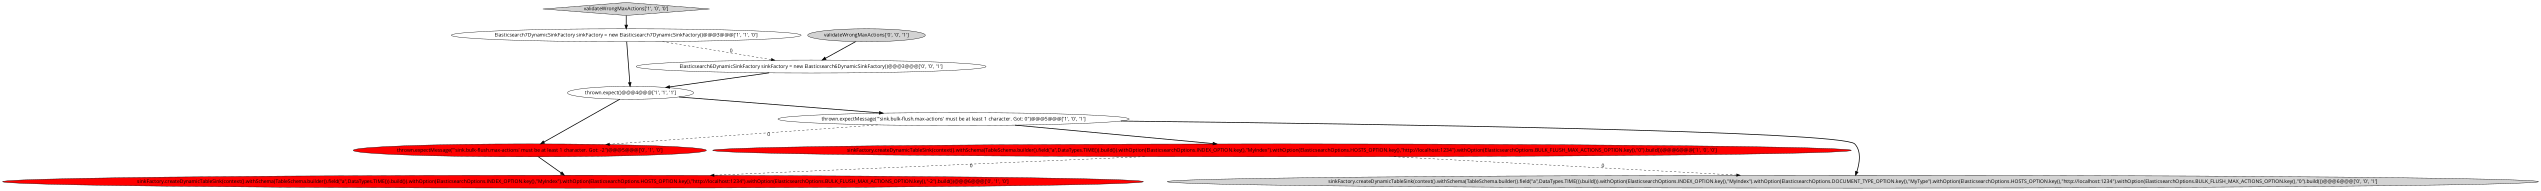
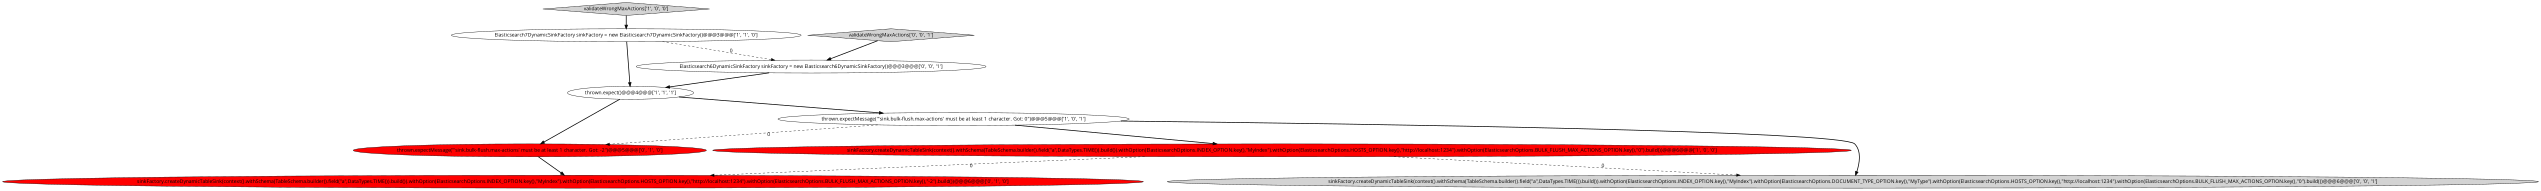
(867, 35) -> (891, 35)
